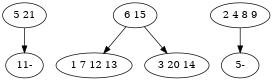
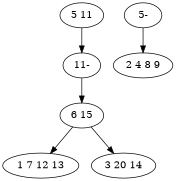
(24, 15) -> (82, 15)
(240, 37) -> (143, 37)
none -> (82, 87)
